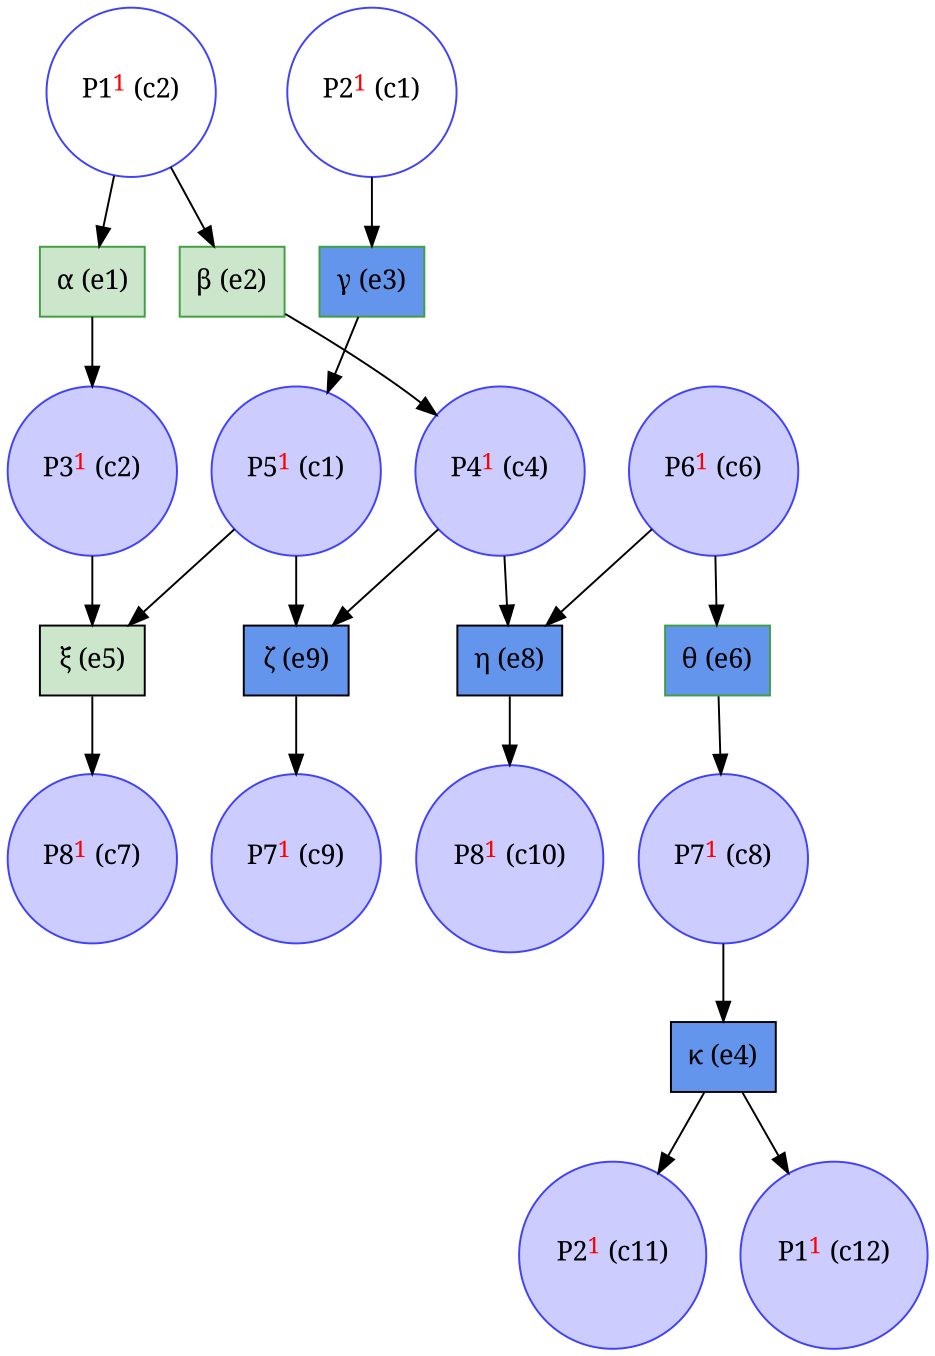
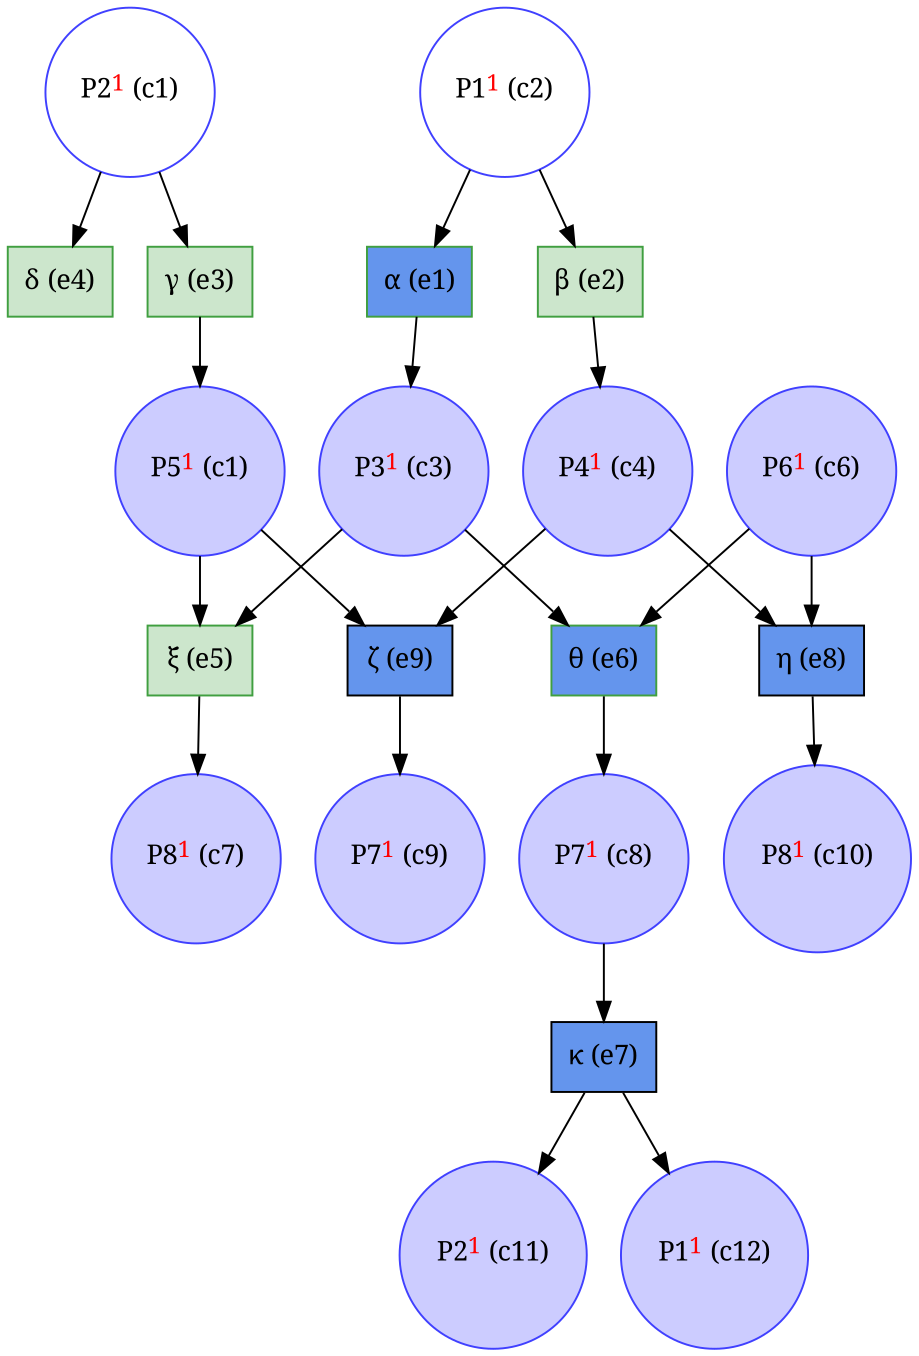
none -> (60, 282)
(92, 282) -> (419, 282)
(372, 282) -> (200, 282)
(115, 468) -> (426, 468)
none -> (513, 575)
(92, 661) -> (200, 661)
(723, 1057) -> (604, 1057)
